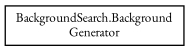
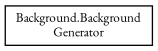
(95, 26) -> (79, 26)
